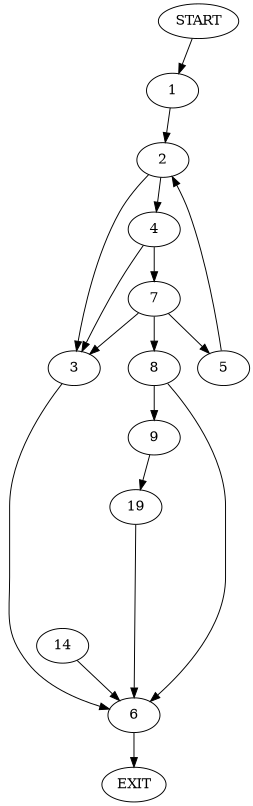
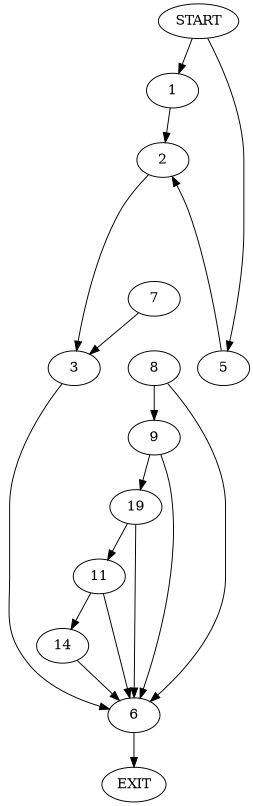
(154, 229) -> none
(154, 329) -> none
(185, 330) -> (244, 187)
none -> (171, 573)
none -> (99, 576)
